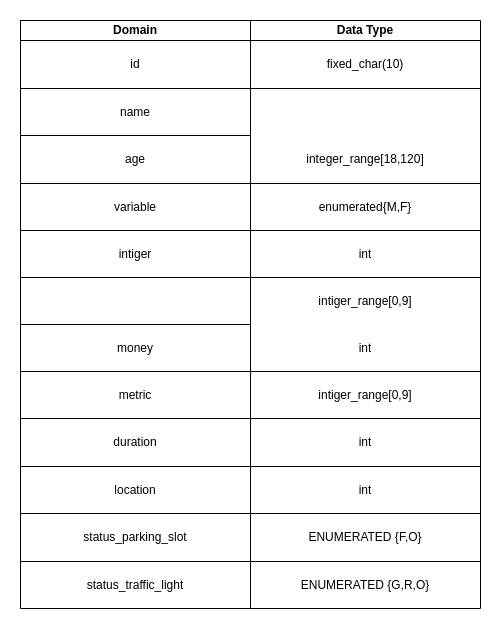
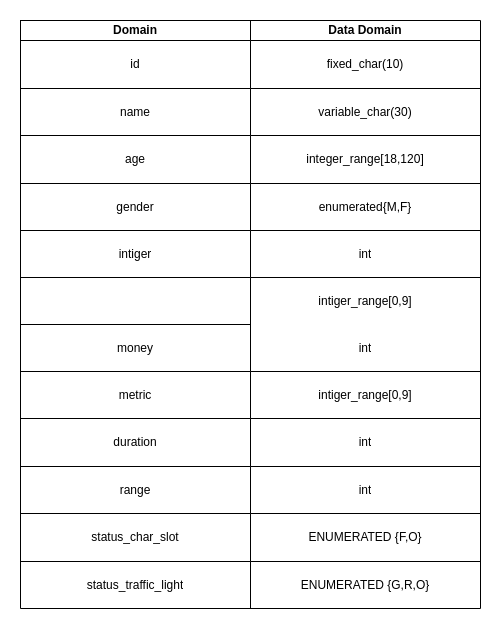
(366, 31) -> (366, 31)
none -> (366, 112)
(136, 208) -> (136, 208)
(136, 491) -> (136, 491)
(136, 538) -> (136, 538)
